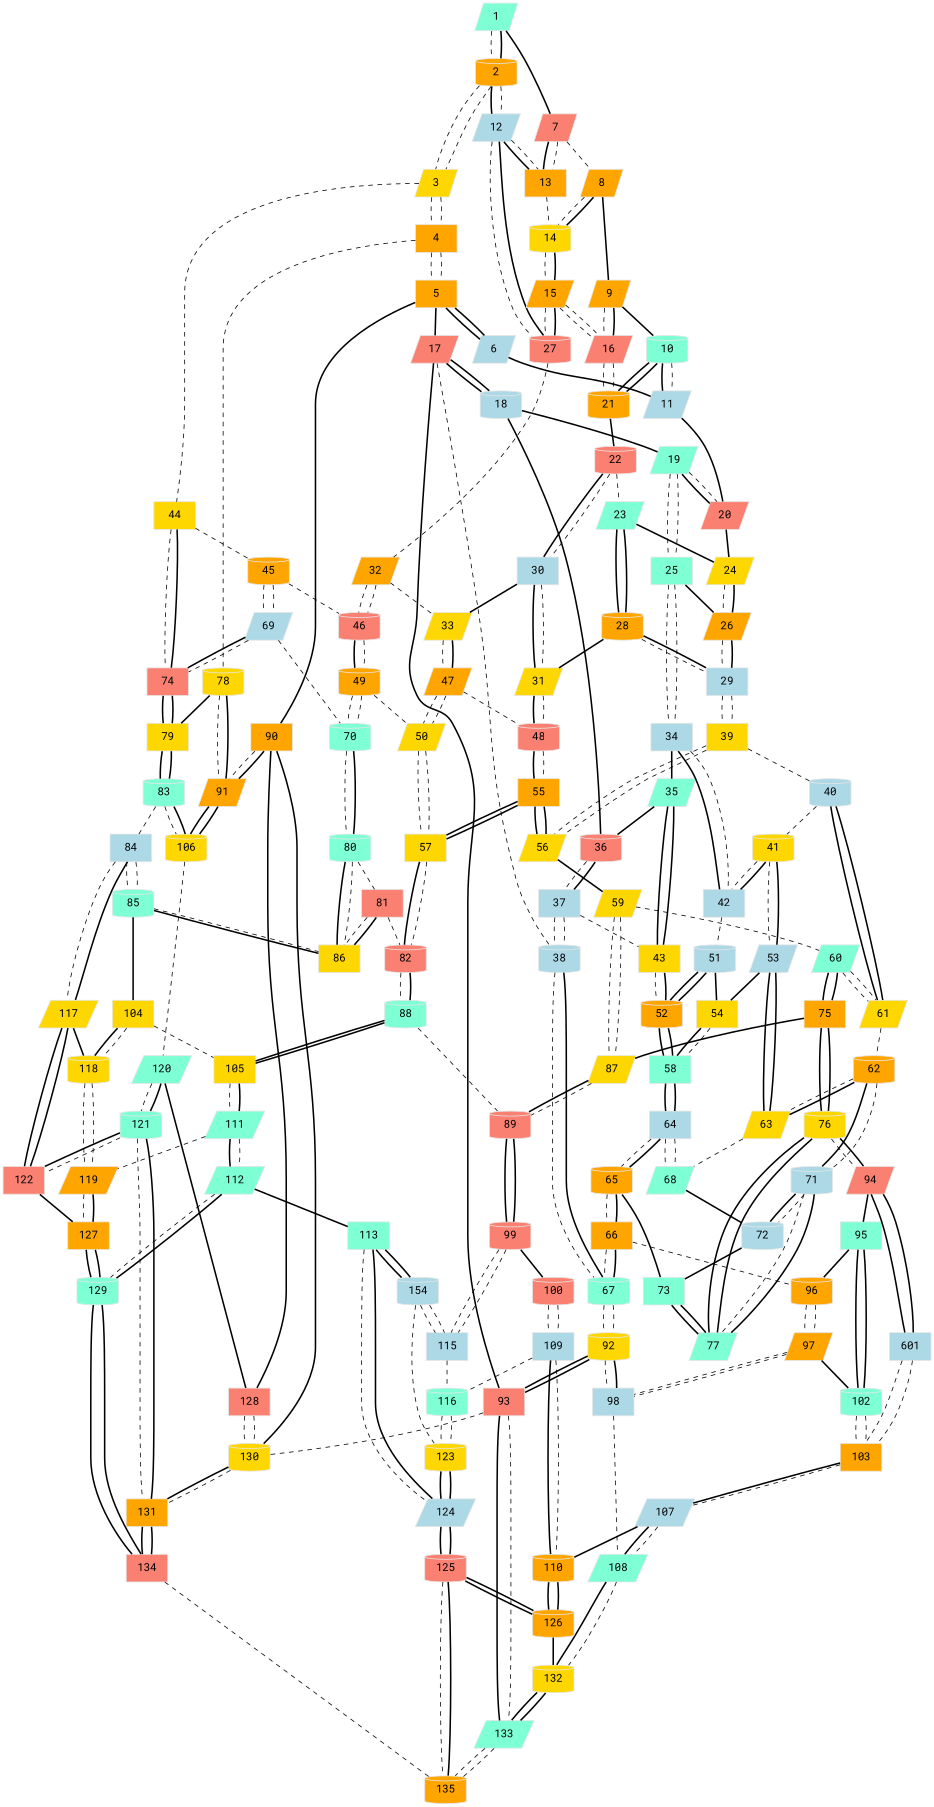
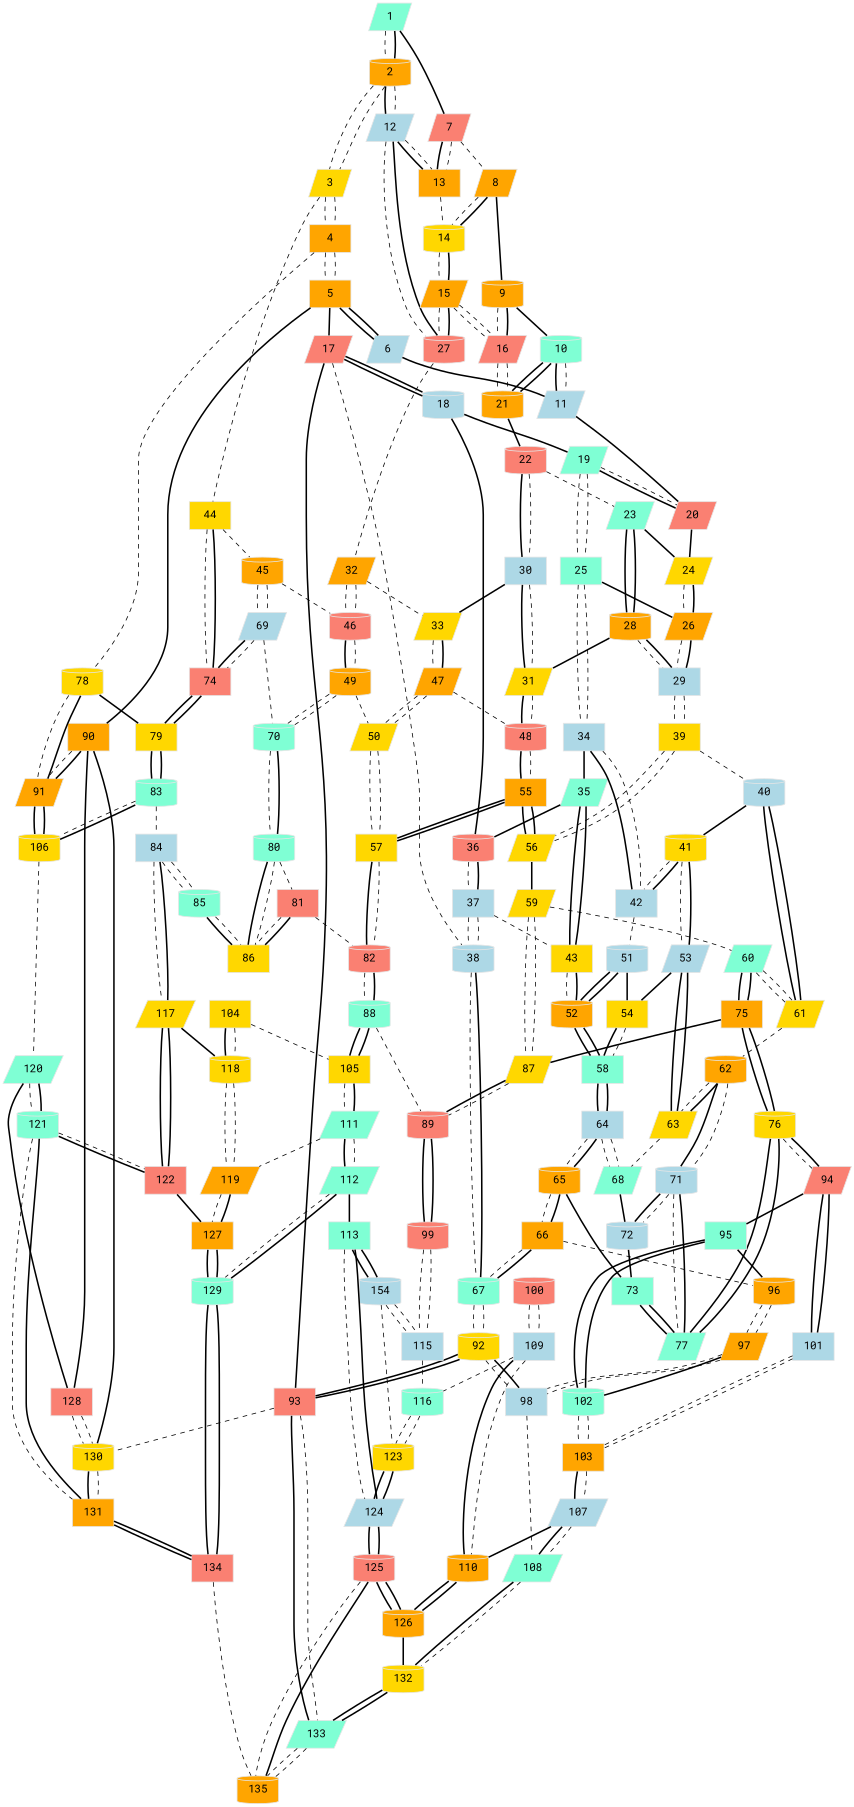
(609, 294) -> (503, 294)
(802, 820) -> (725, 820)
(133, 959) -> none
(532, 1264) -> none
(910, 1347) -> (813, 1347)
